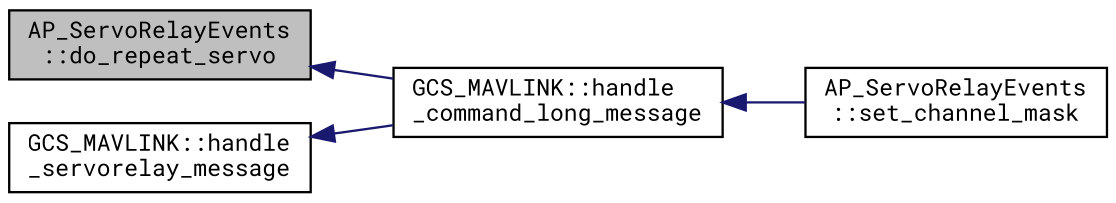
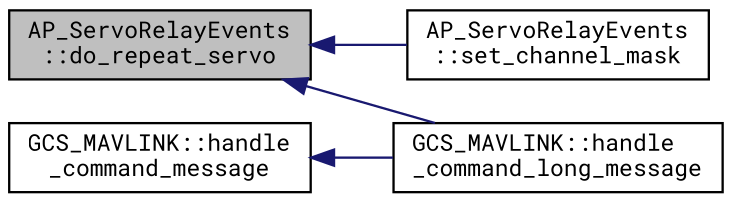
(776, 102) -> (370, 45)
(160, 158) -> (160, 158)
